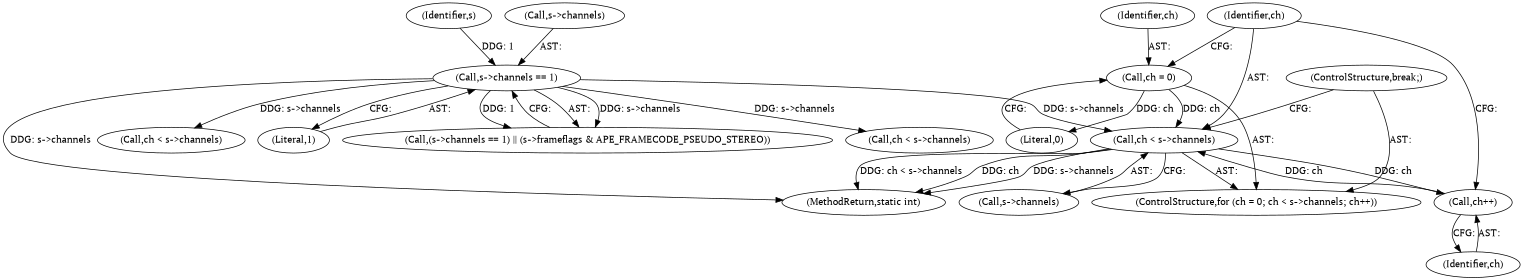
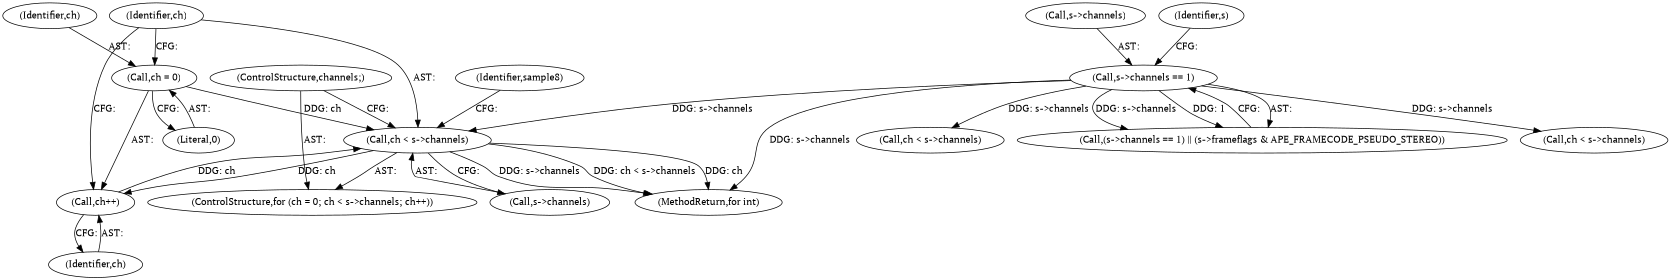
(498, 47) -> (1188, 47)
none -> (520, 78)
(1367, 78) -> (301, 78)
(1017, 109) -> (201, 109)
(1155, 109) -> (170, 109)
(1235, 114) -> (126, 137)
(294, 140) -> none
(864, 202) -> (709, 202)
